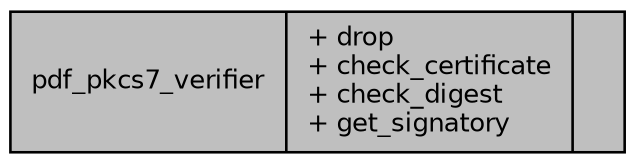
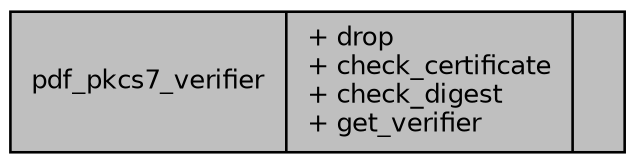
(410, 124) -> (394, 124)
